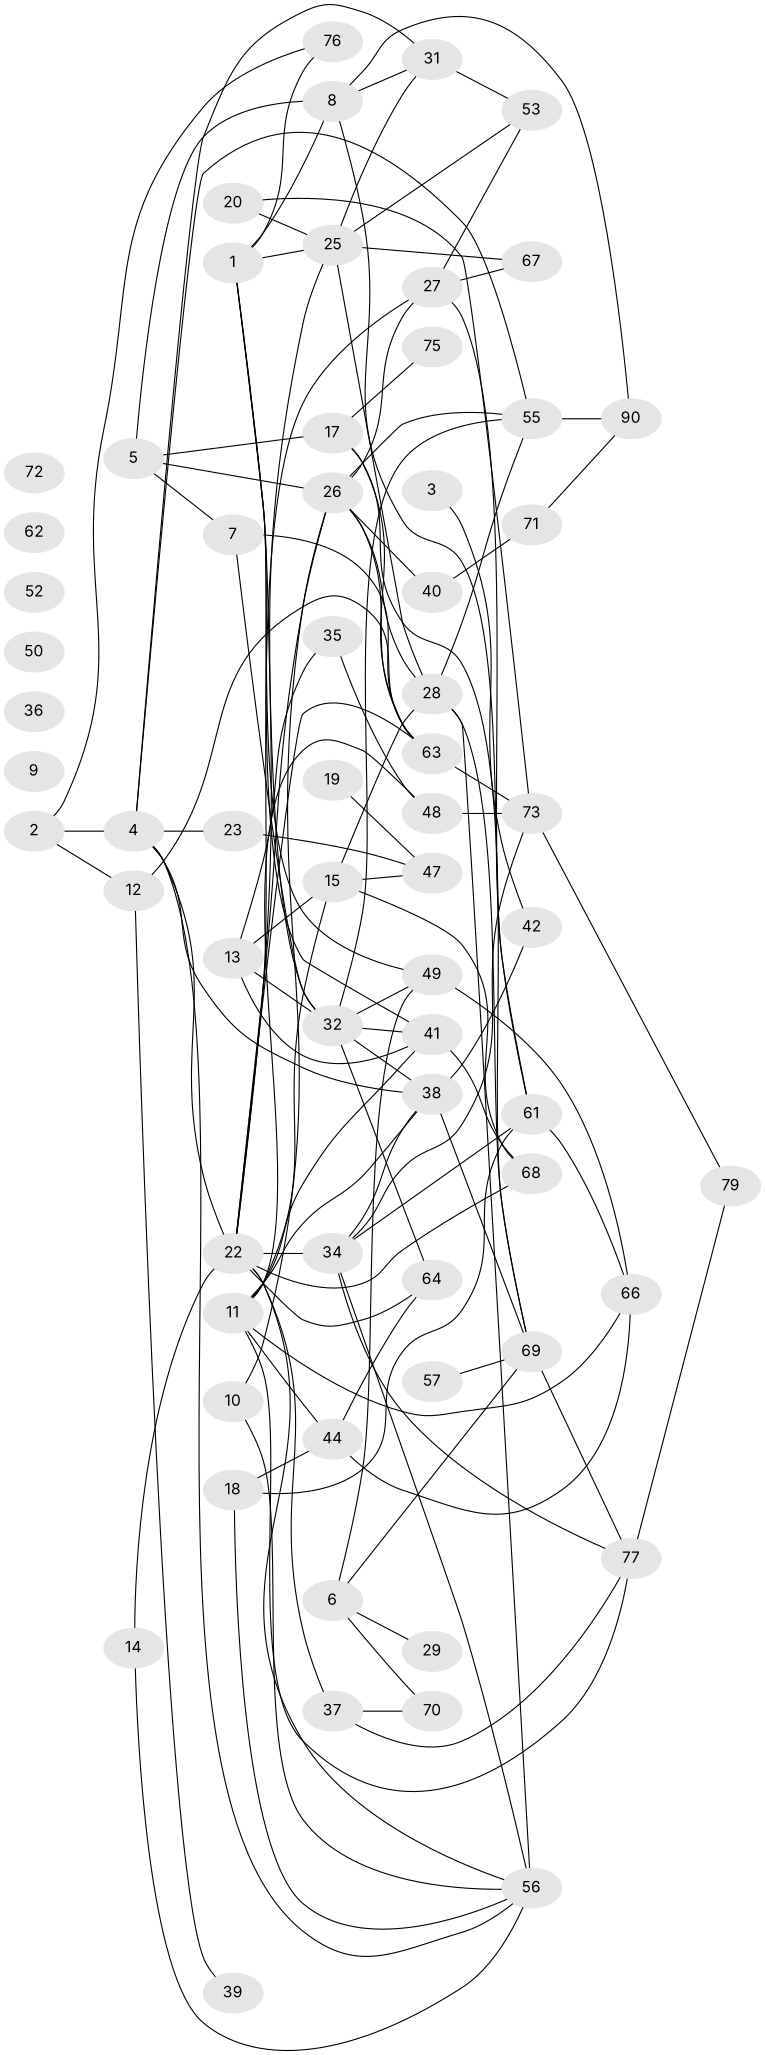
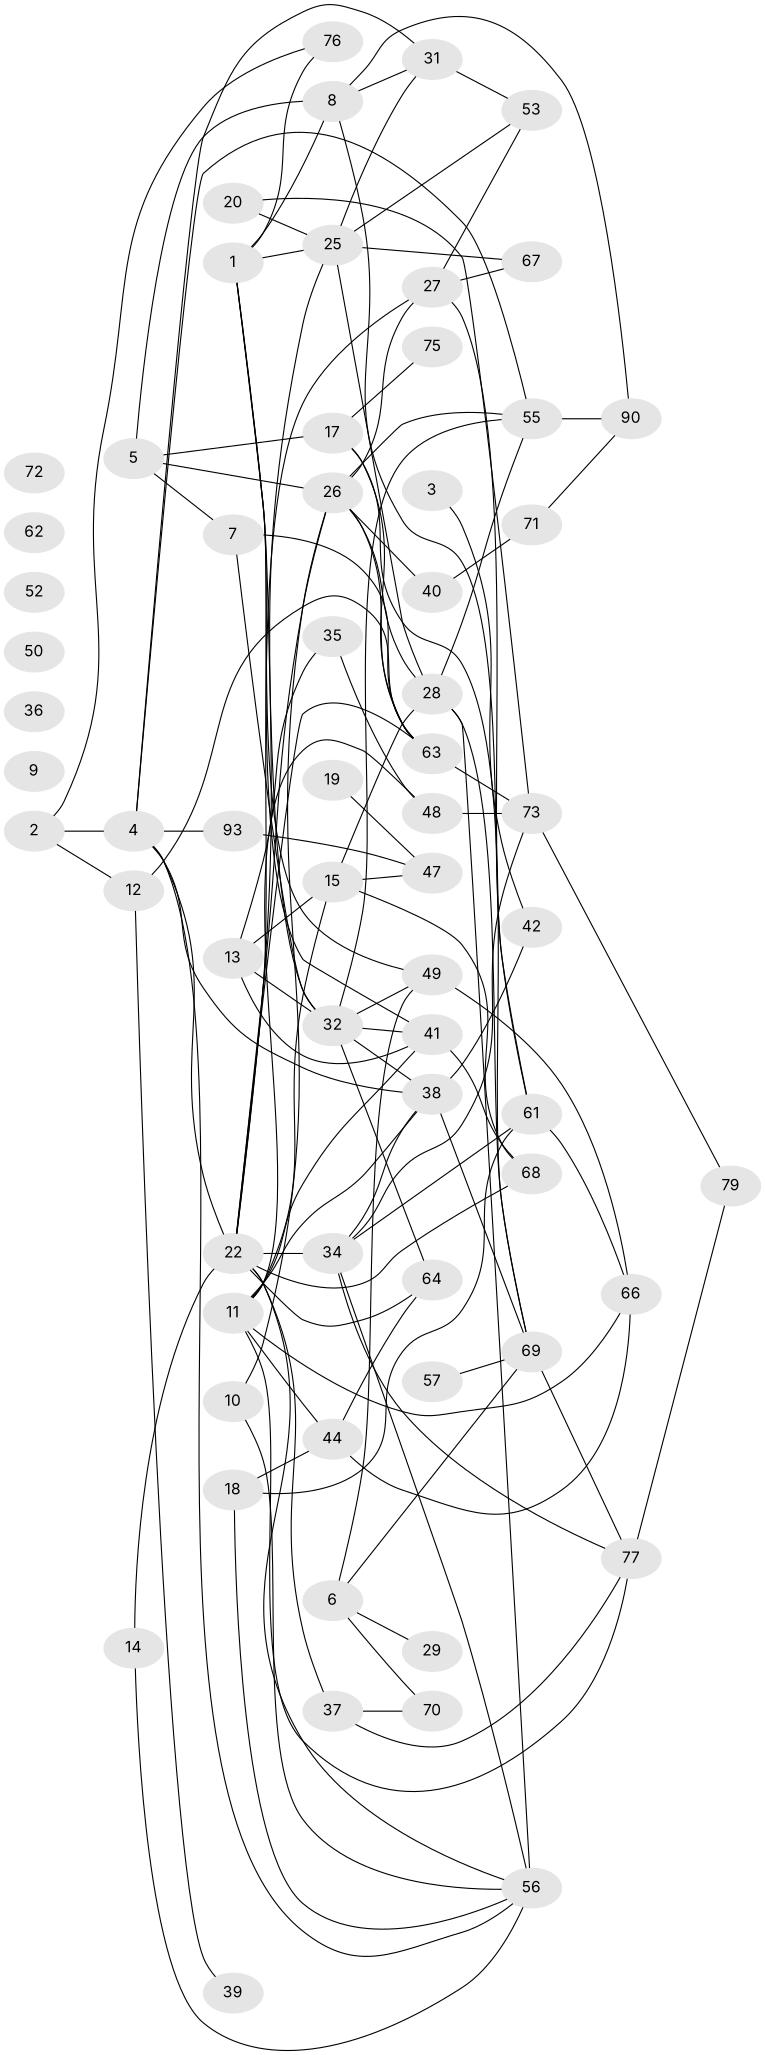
(233, 831) -> (233, 831)
